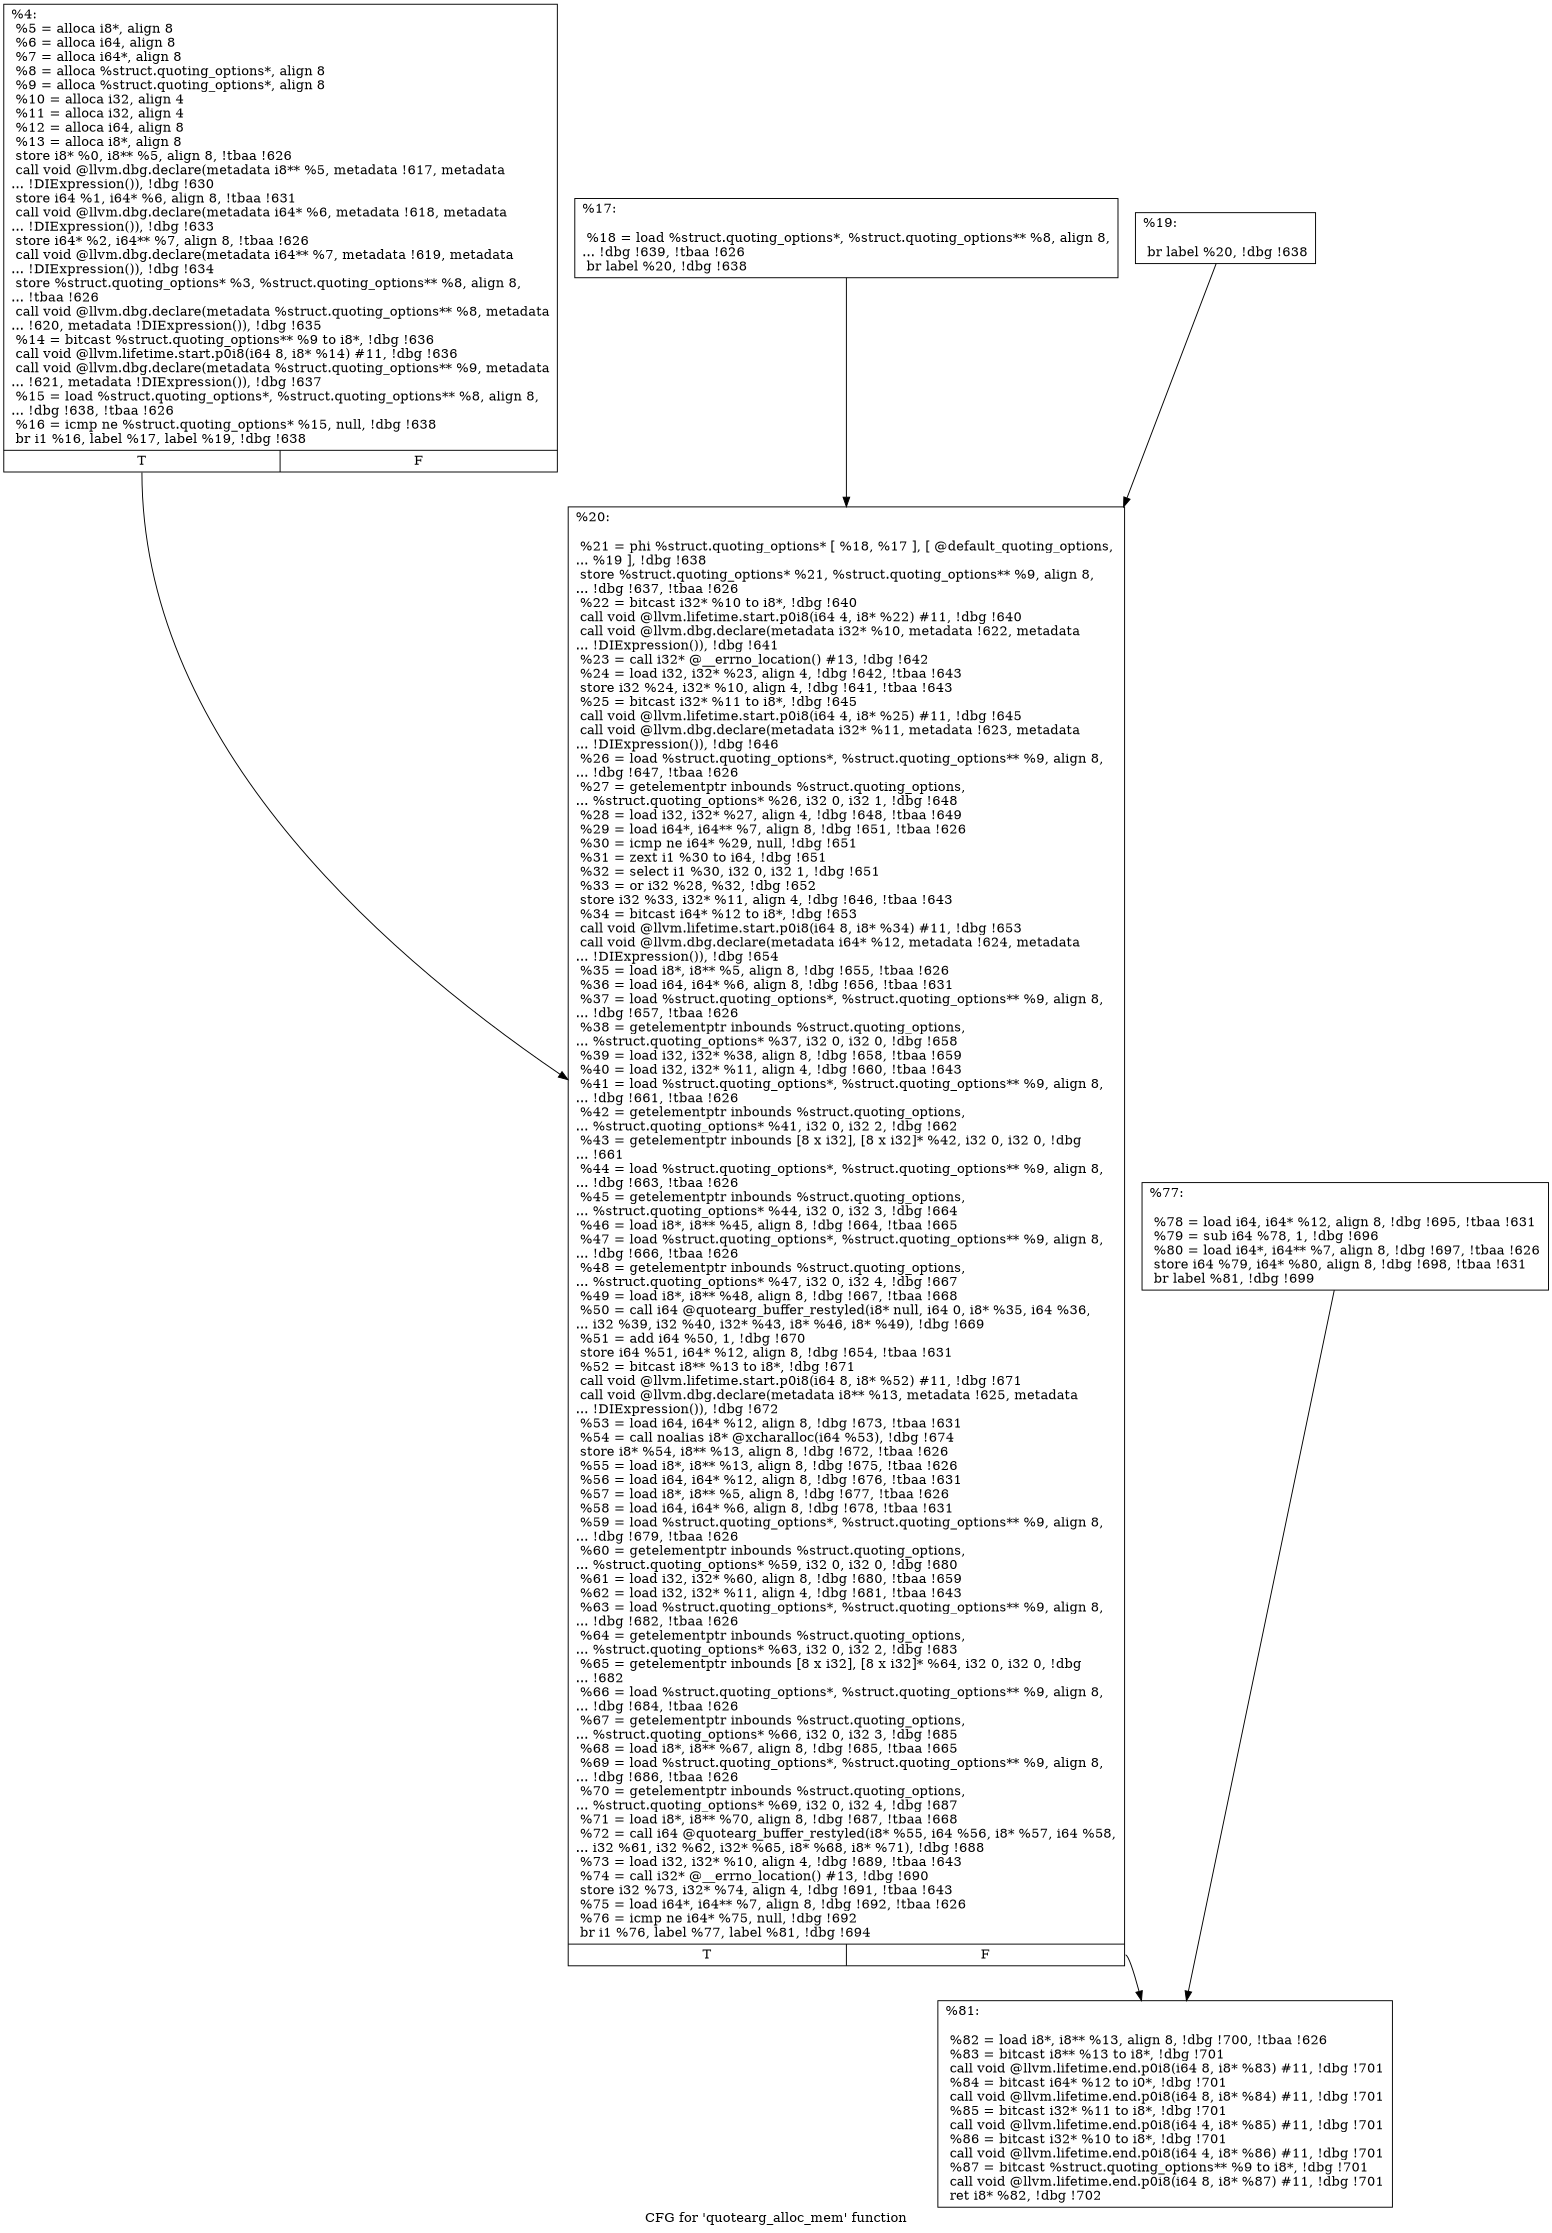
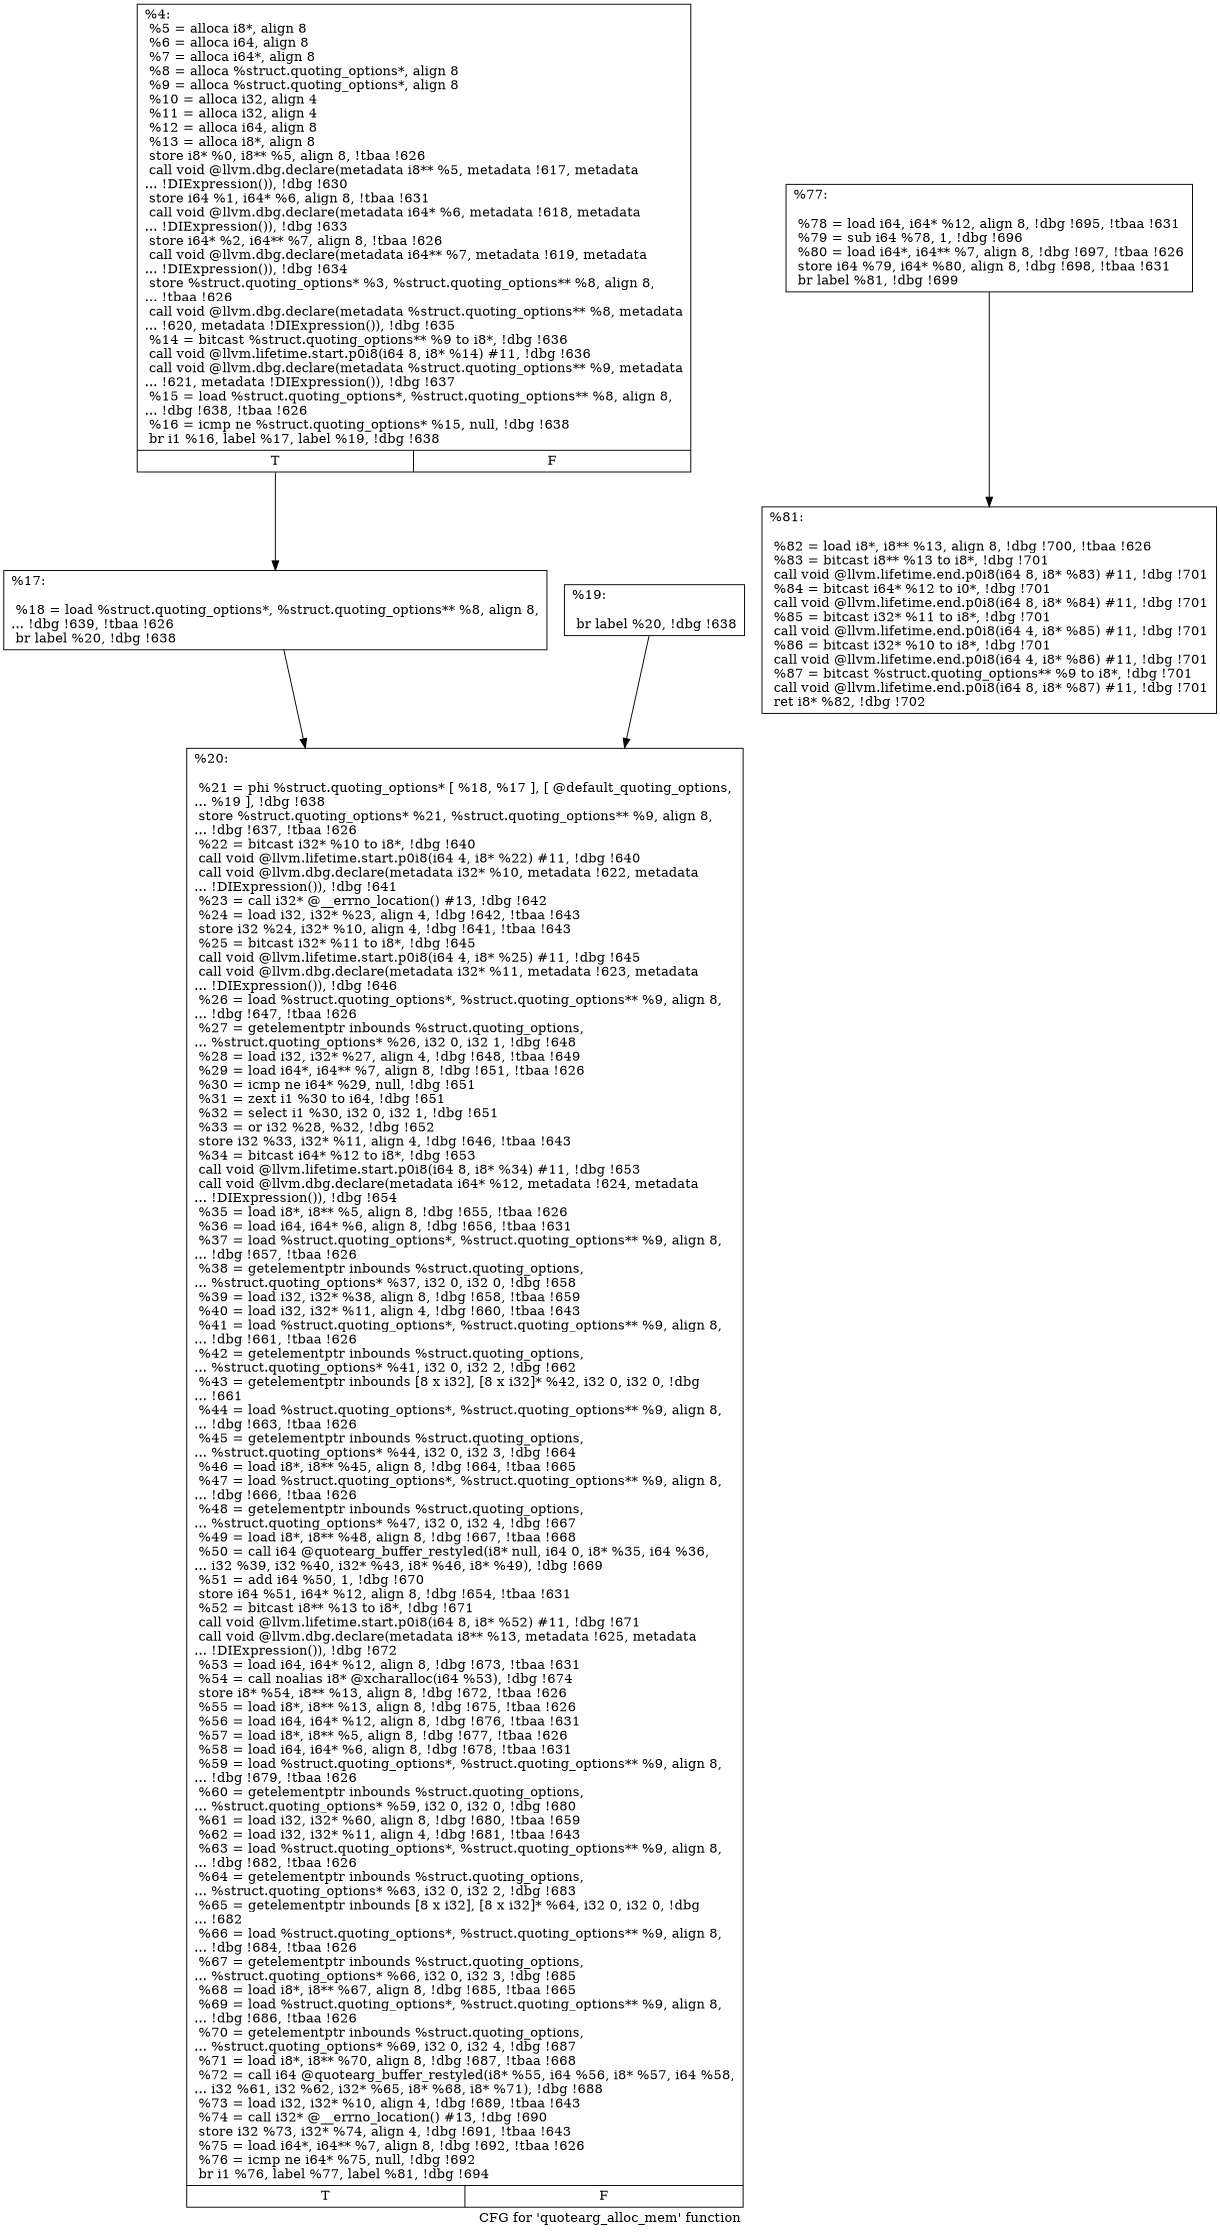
(278, 821) -> (275, 517)
(1134, 1972) -> none
